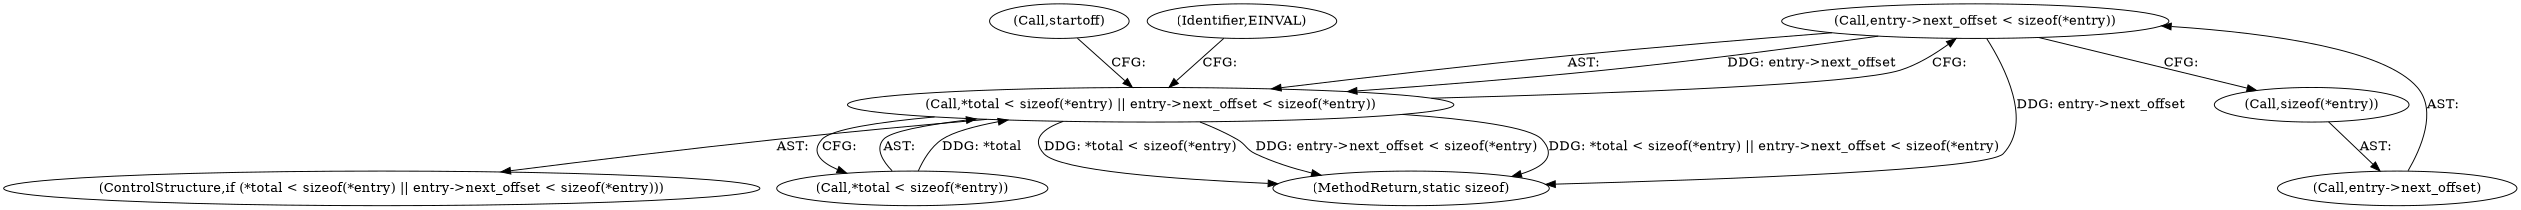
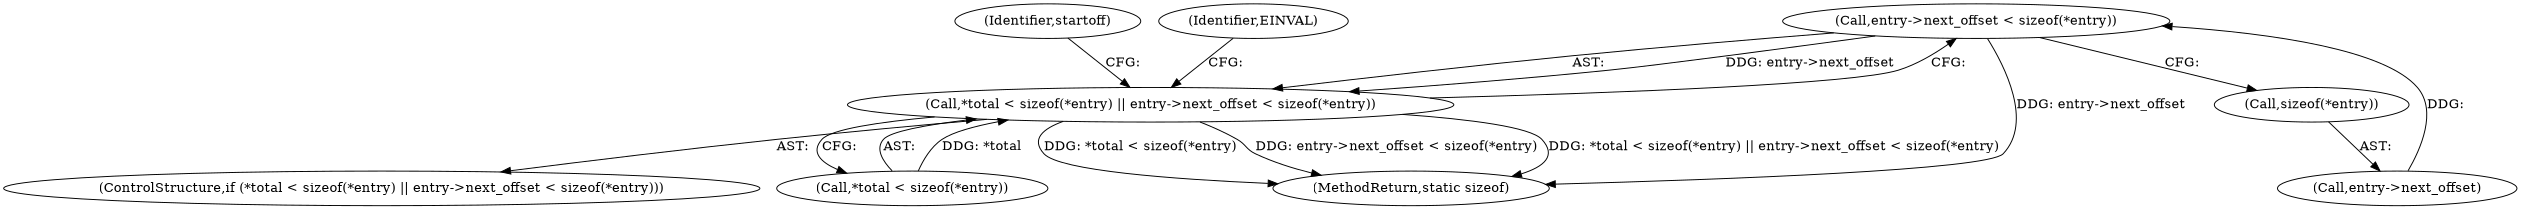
(1059, 21) -> (1048, 21)
(2445, 105) -> (2448, 105)
